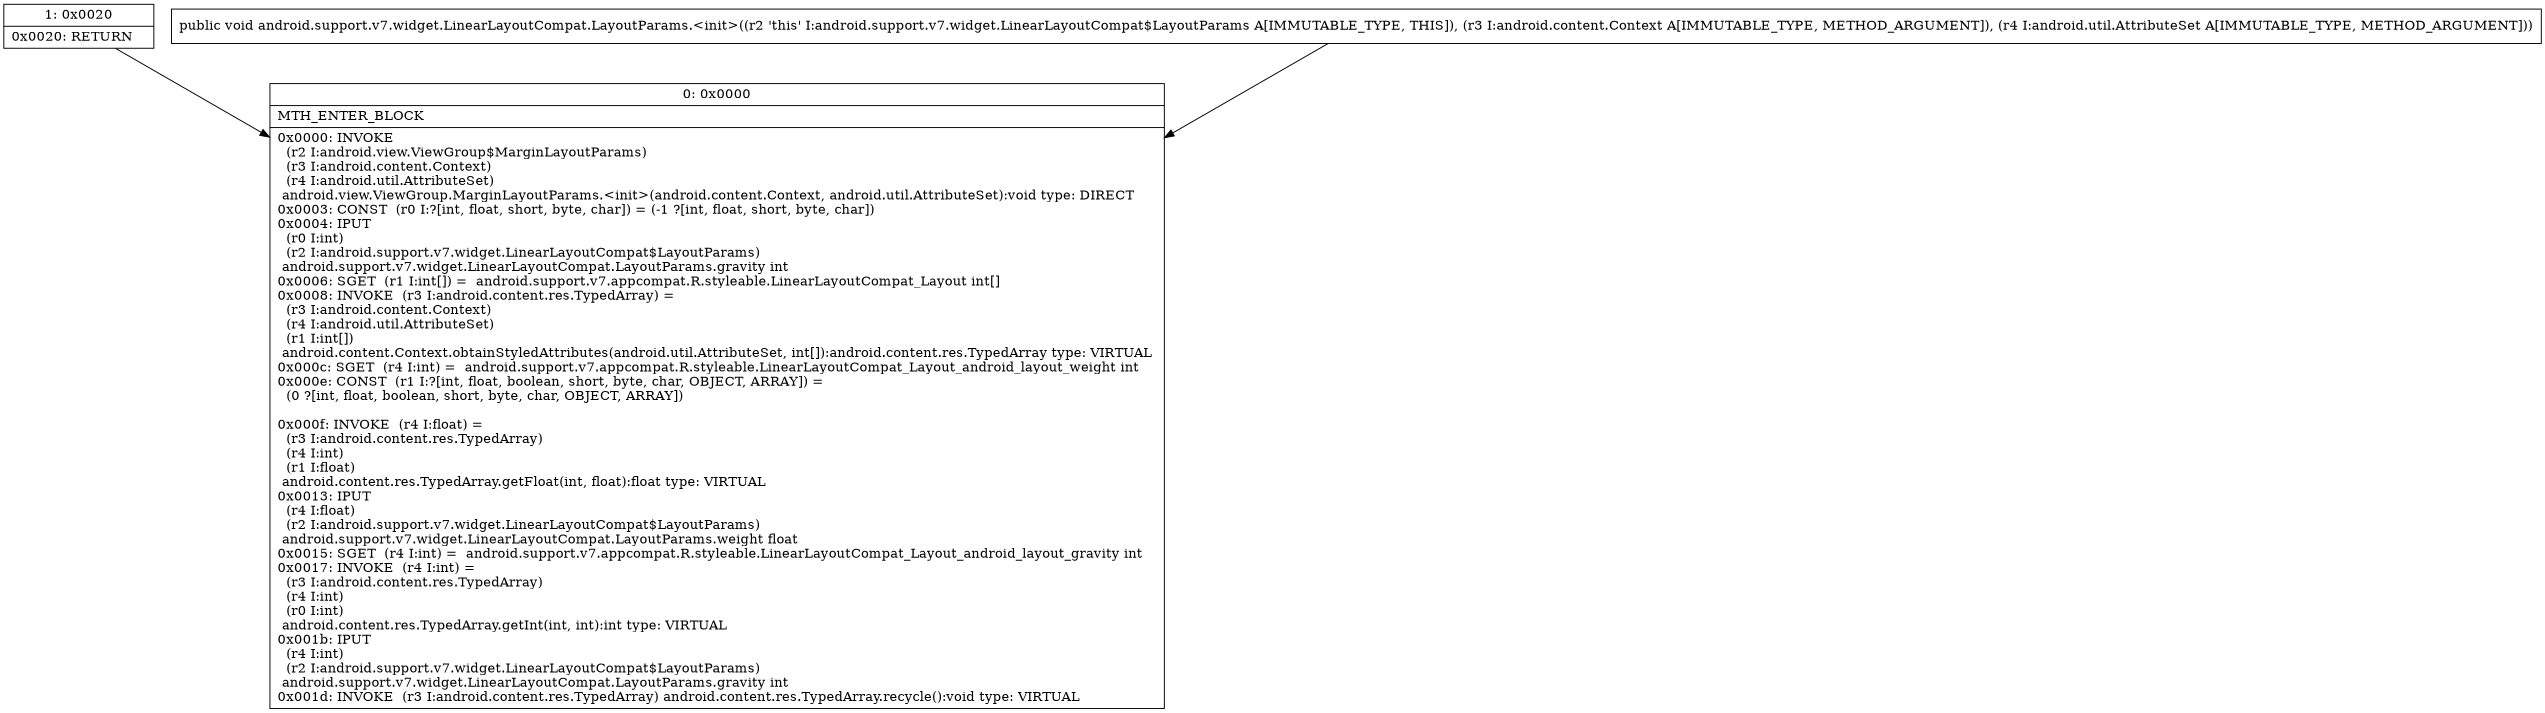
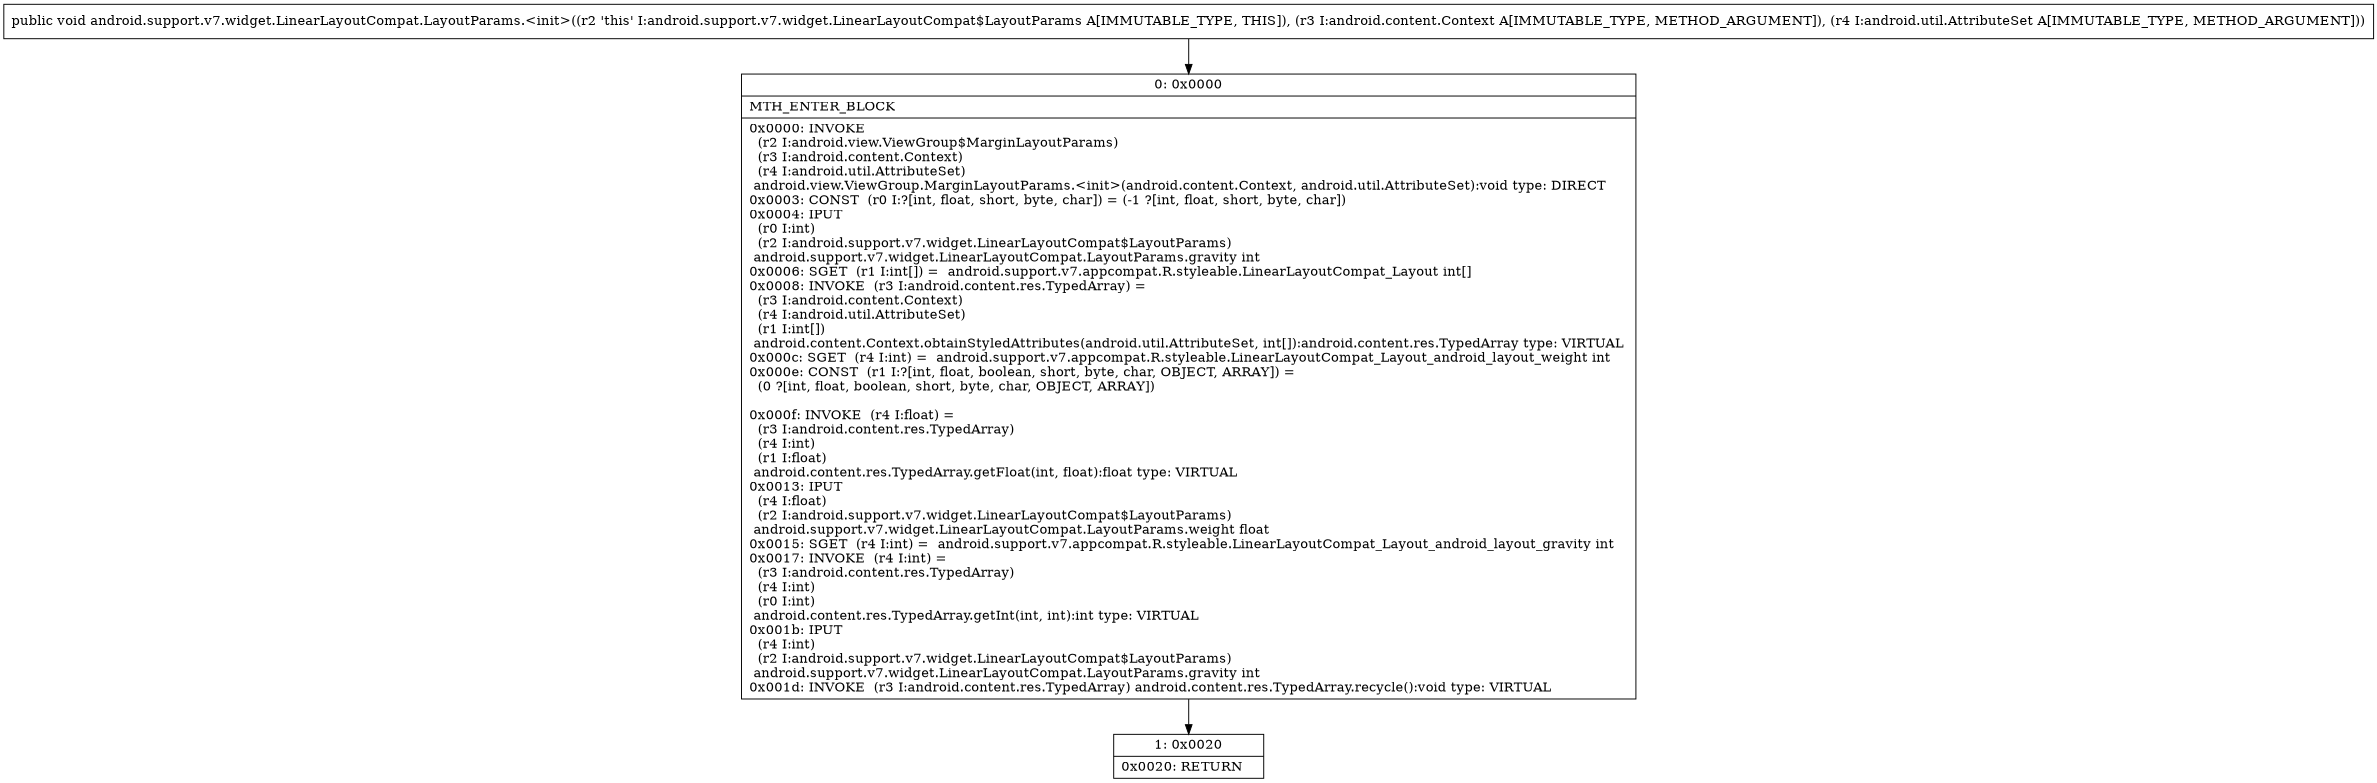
(188, 90) -> (1189, 712)
